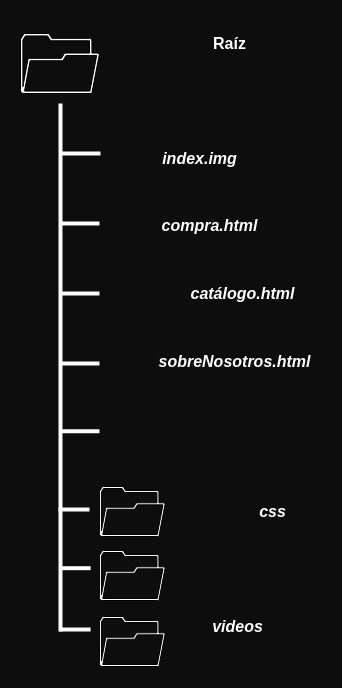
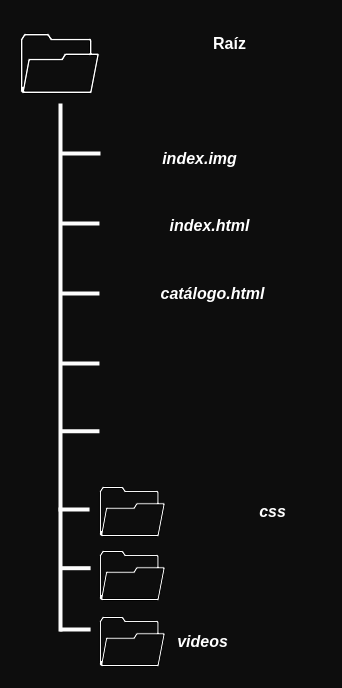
(210, 226) -> (210, 226)
(243, 294) -> (213, 294)
(235, 362) -> none
(238, 627) -> (203, 642)
